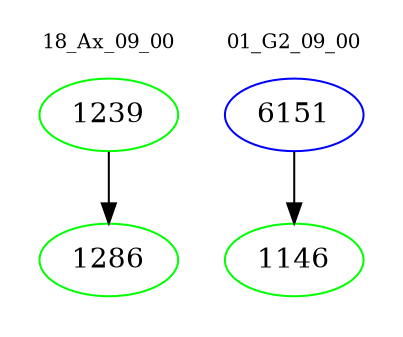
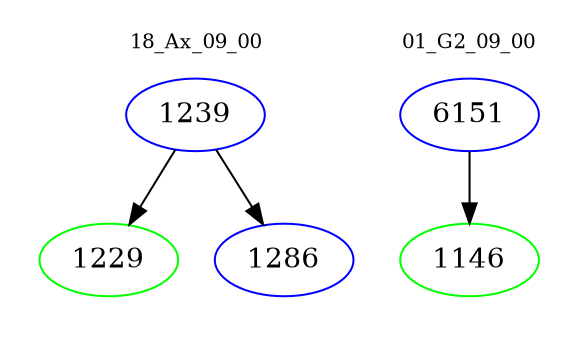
(109, 115) -> (195, 115)
none -> (109, 260)
(109, 260) -> (284, 260)
